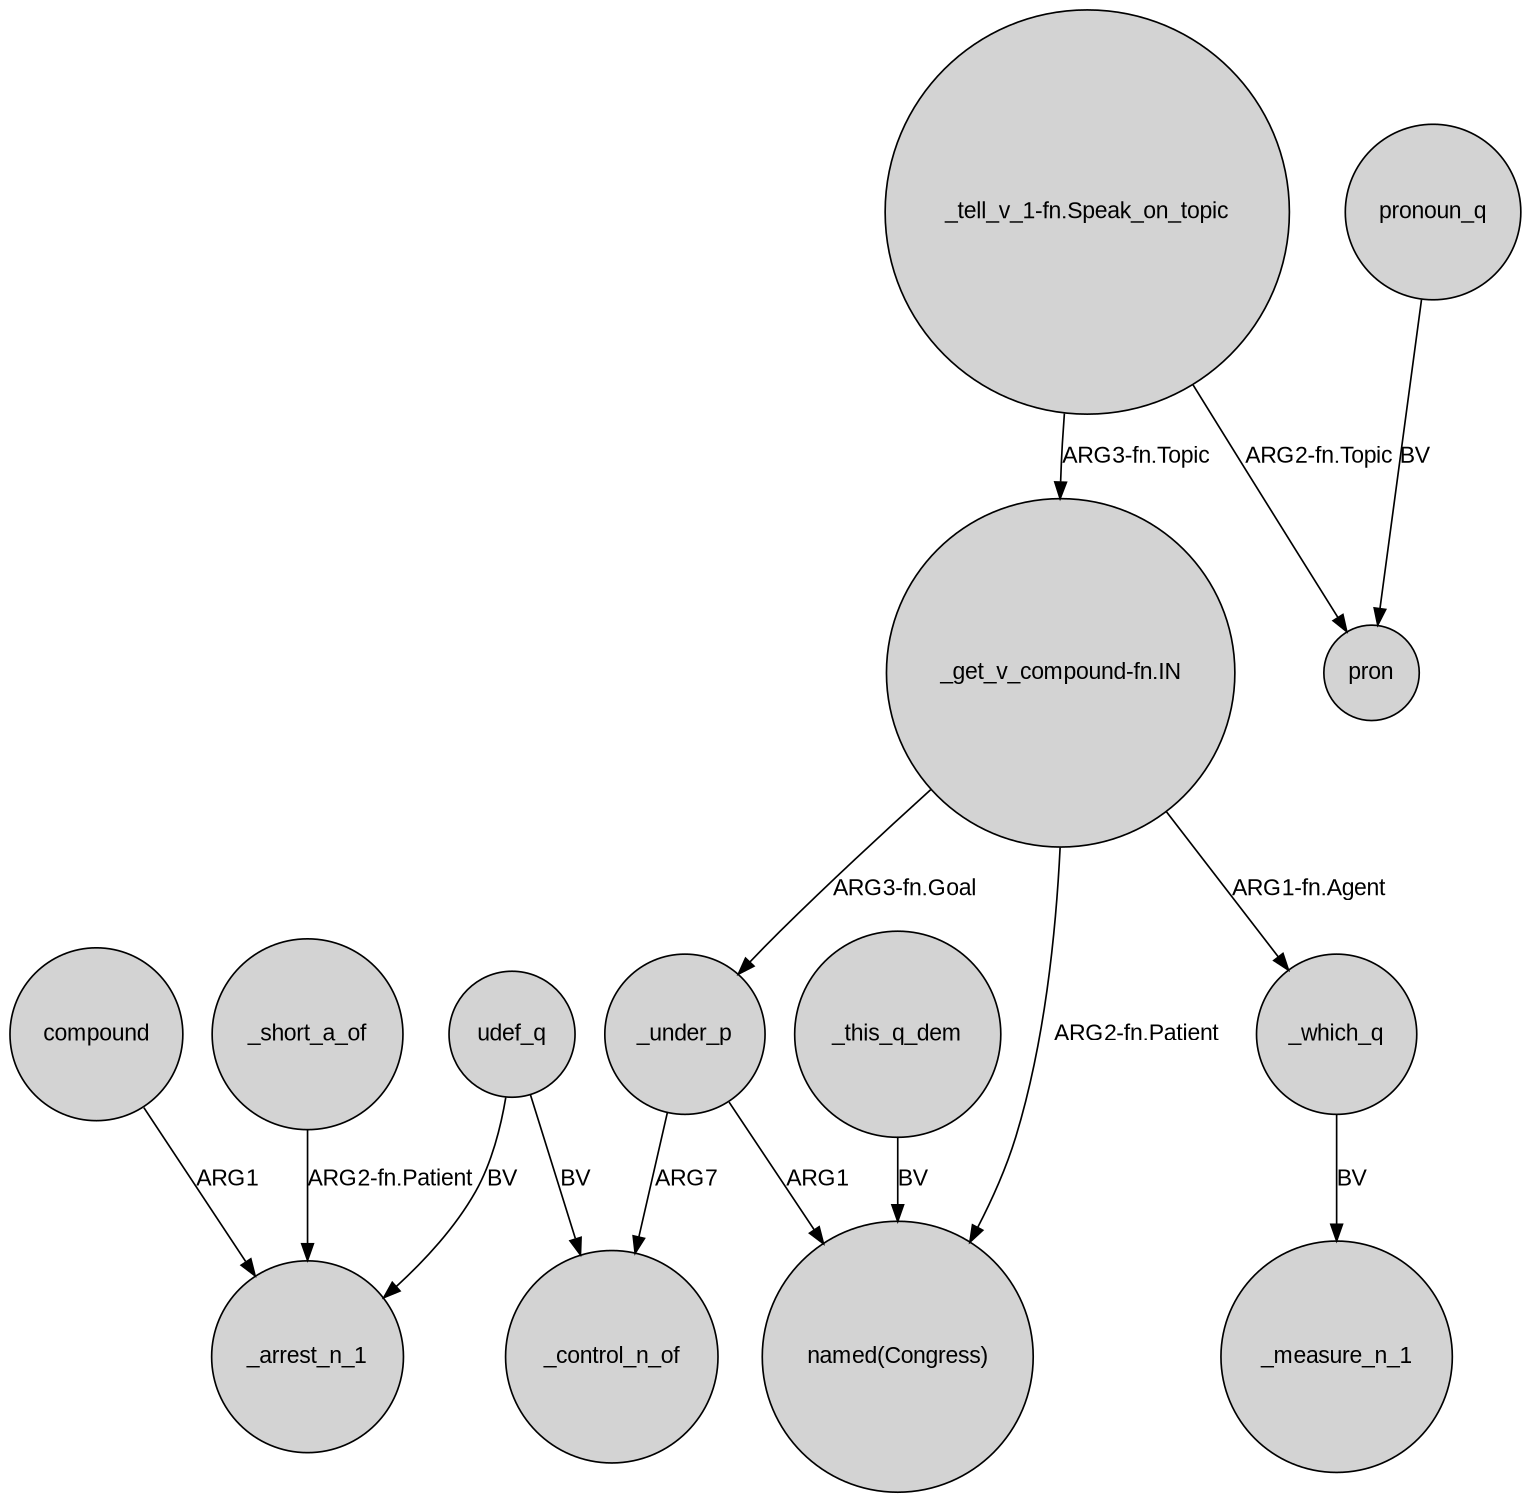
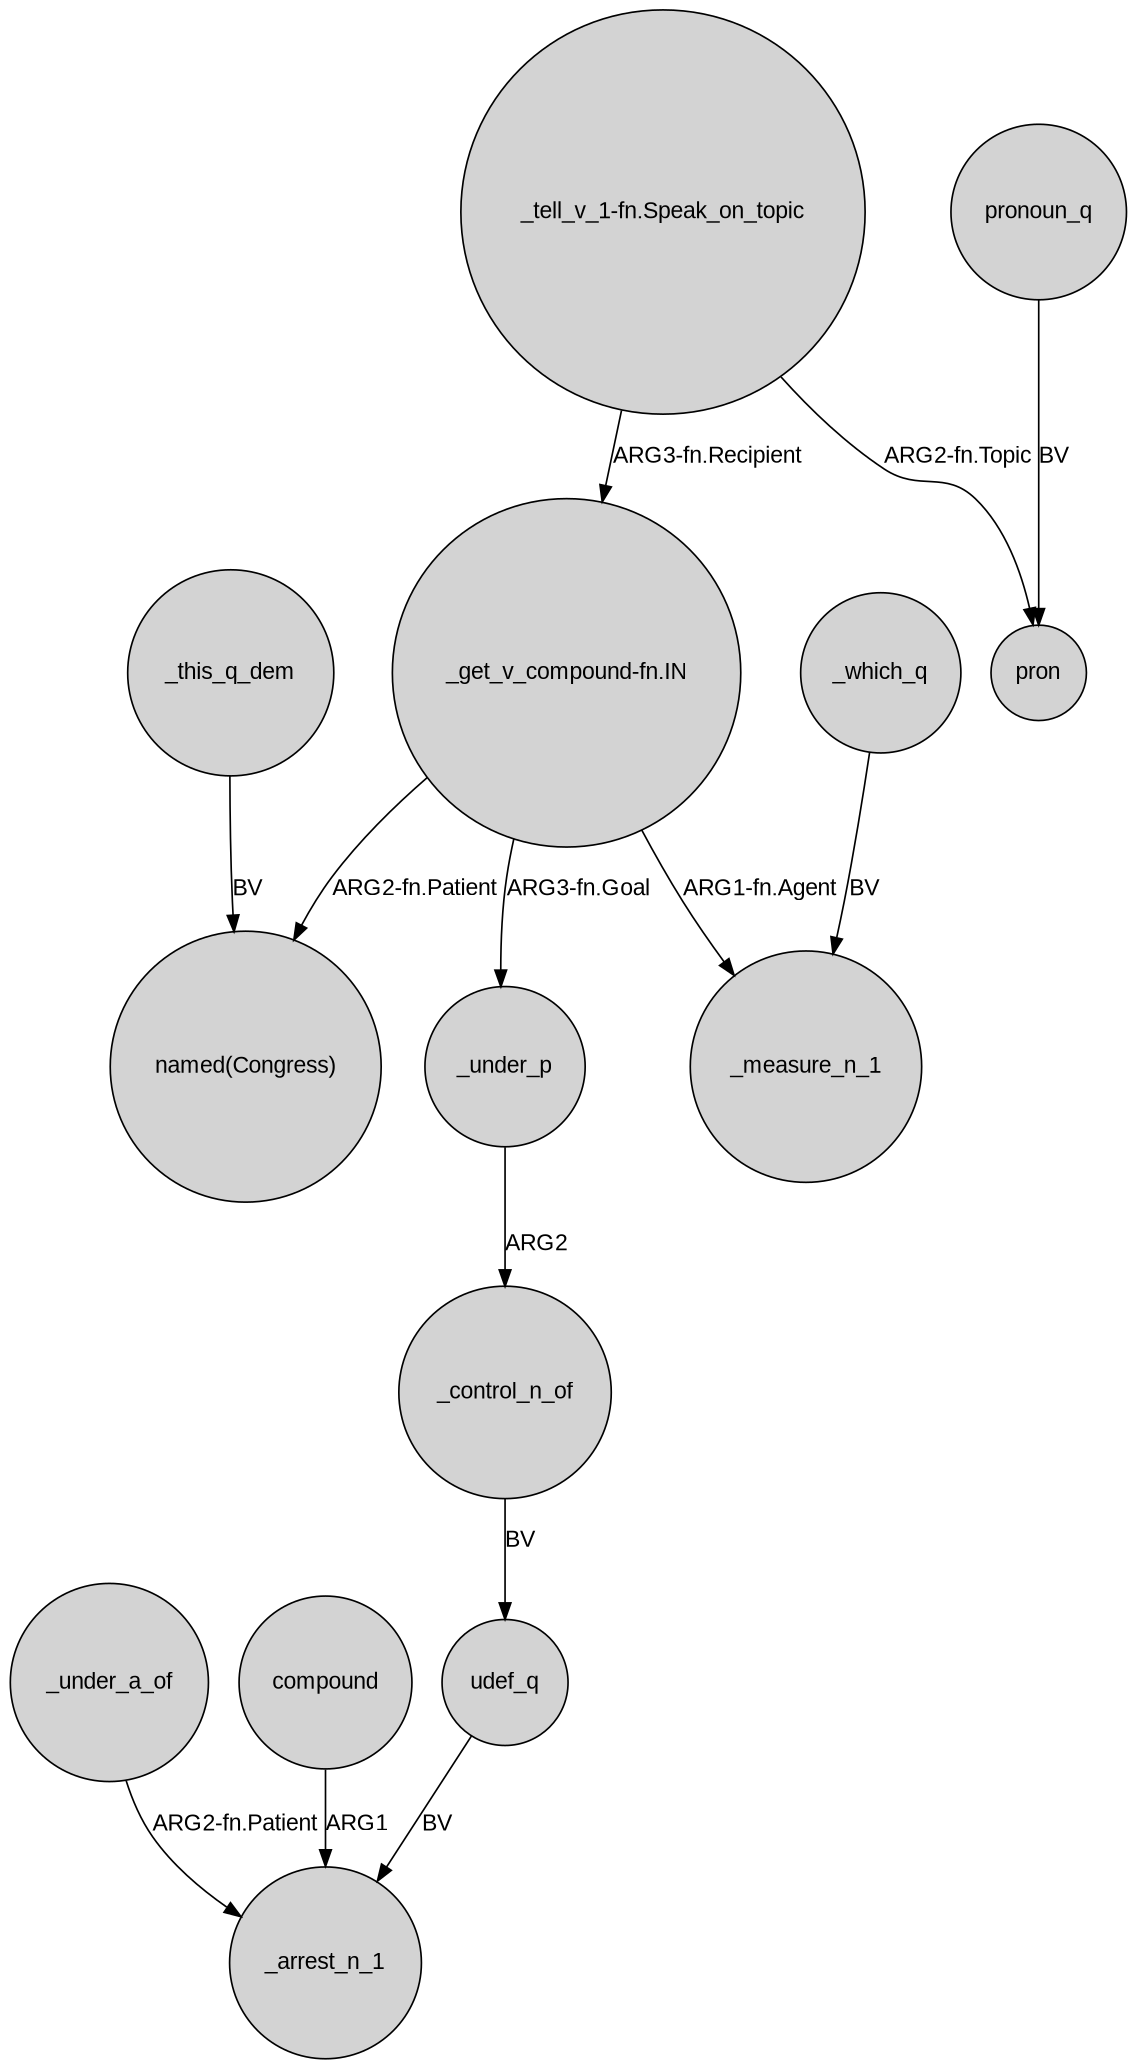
(1136, 456) -> (708, 456)
(1222, 884) -> (680, 898)
(308, 1034) -> (109, 1682)
(553, 1166) -> (505, 1551)
(772, 1166) -> none
(687, 1179) -> (537, 1244)
